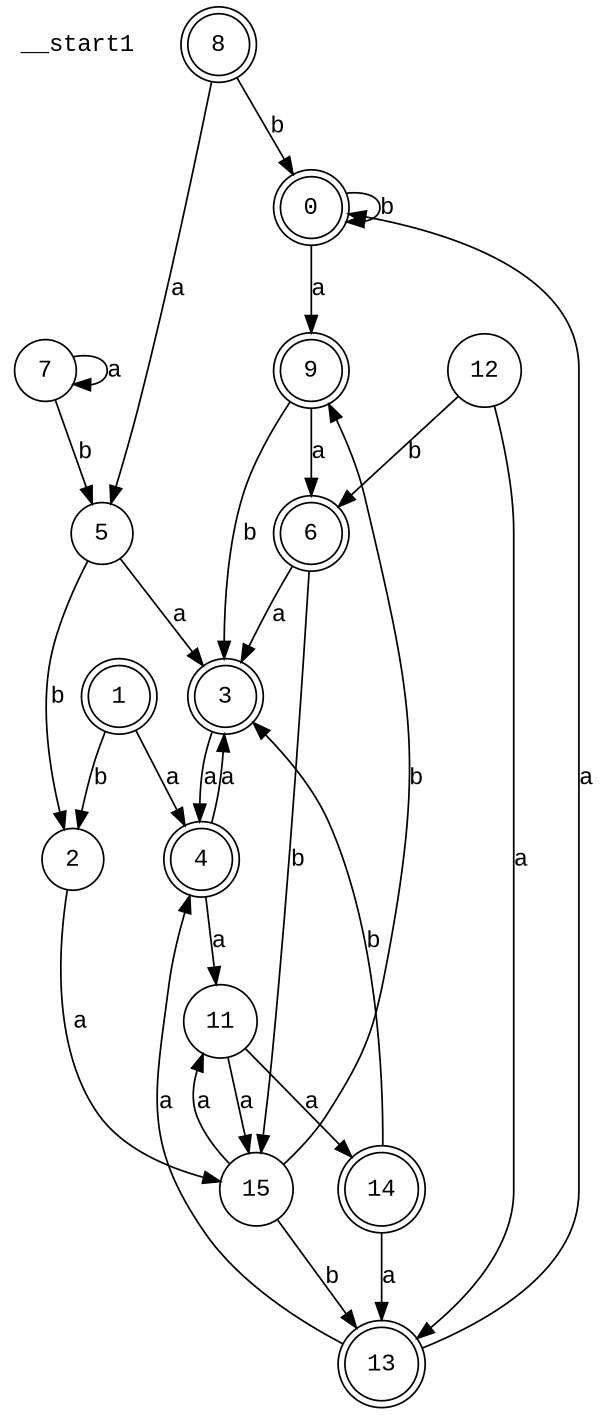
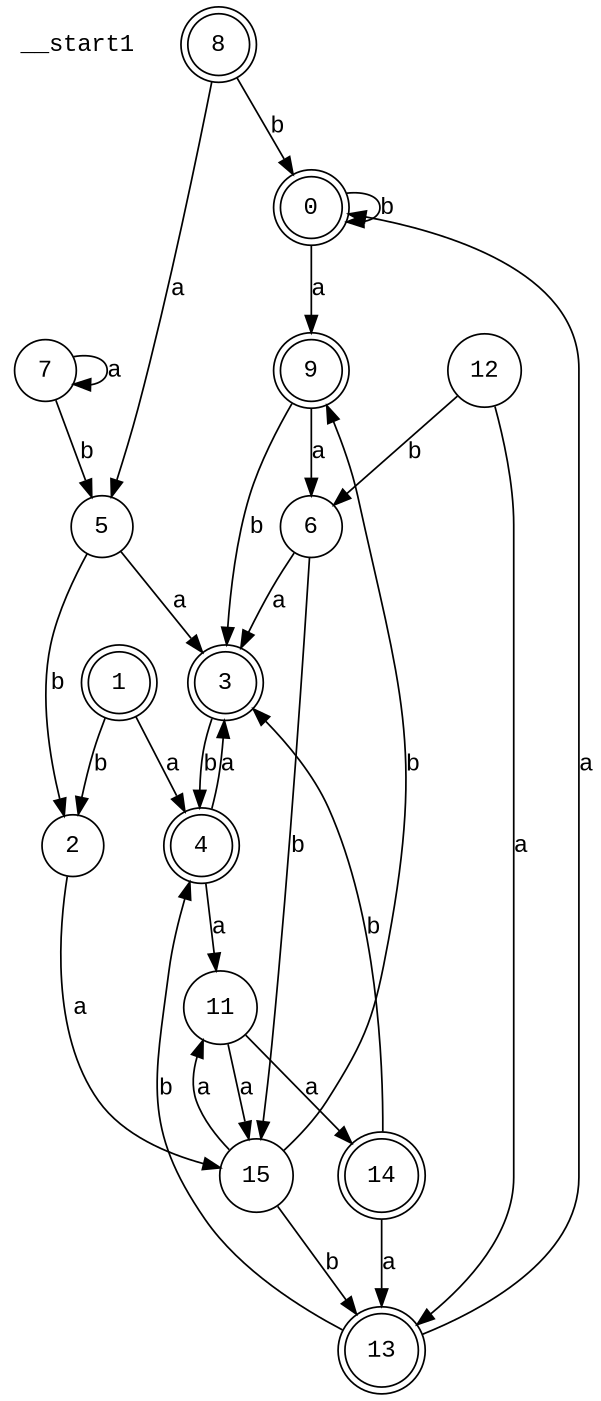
(311, 533) -> (311, 527)
(211, 778) -> (211, 764)
(166, 1102) -> (166, 1088)
